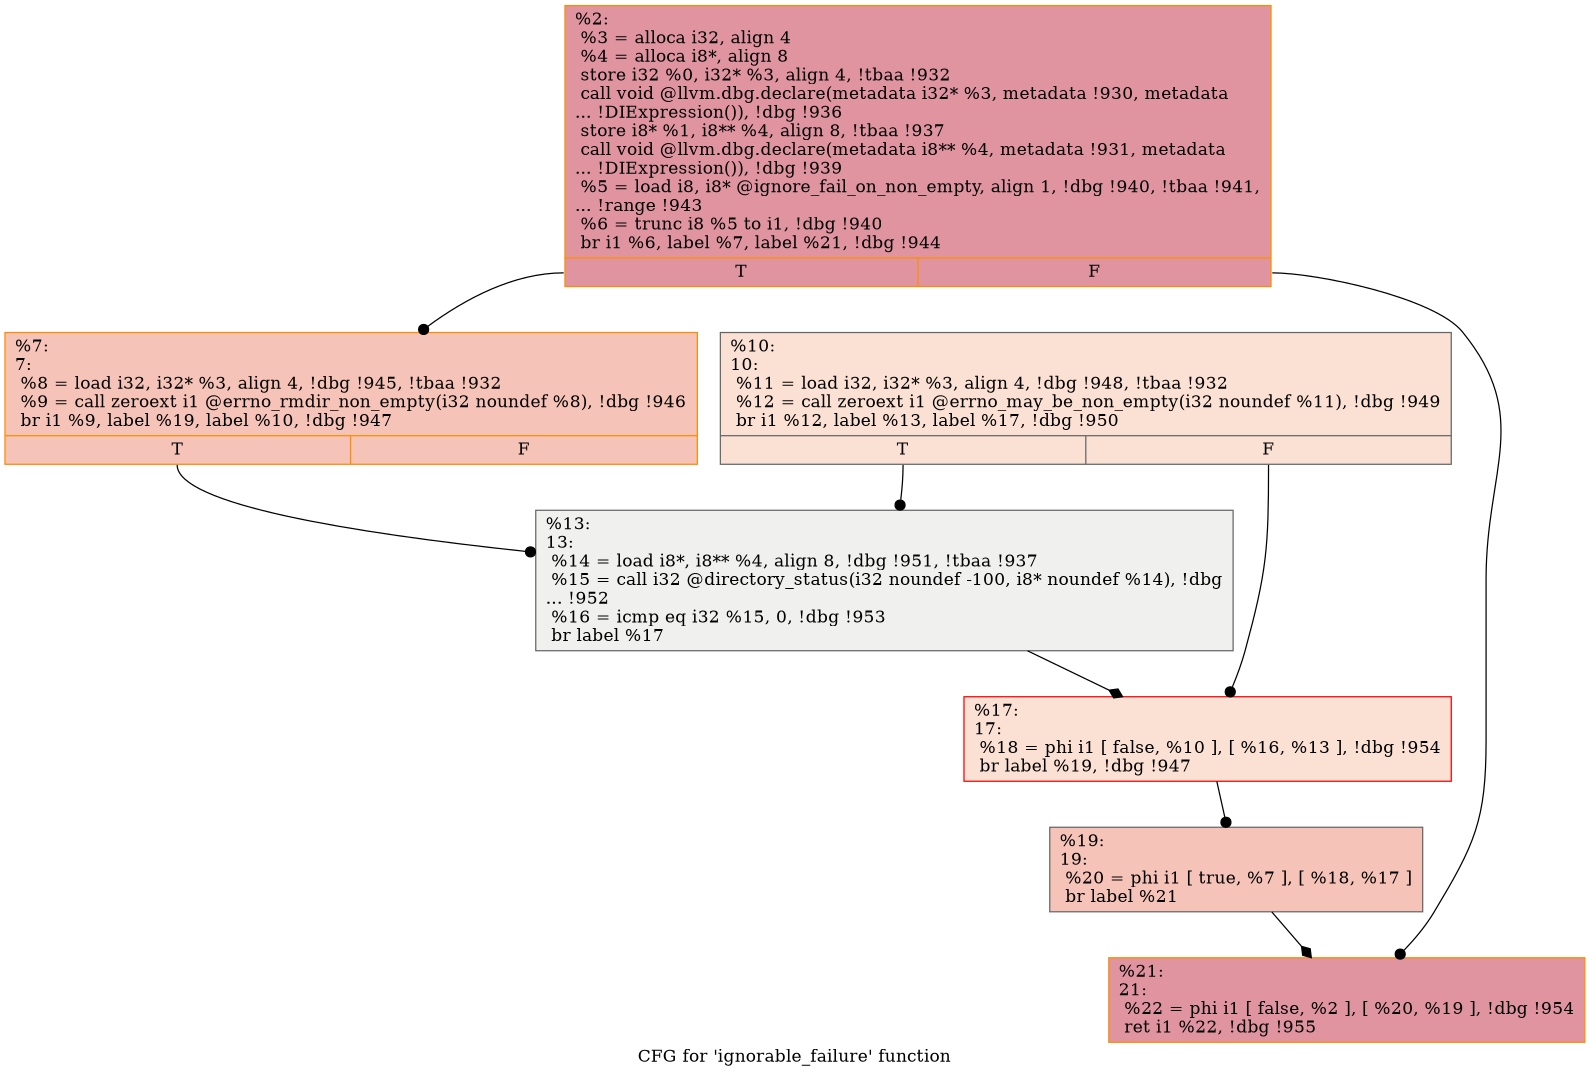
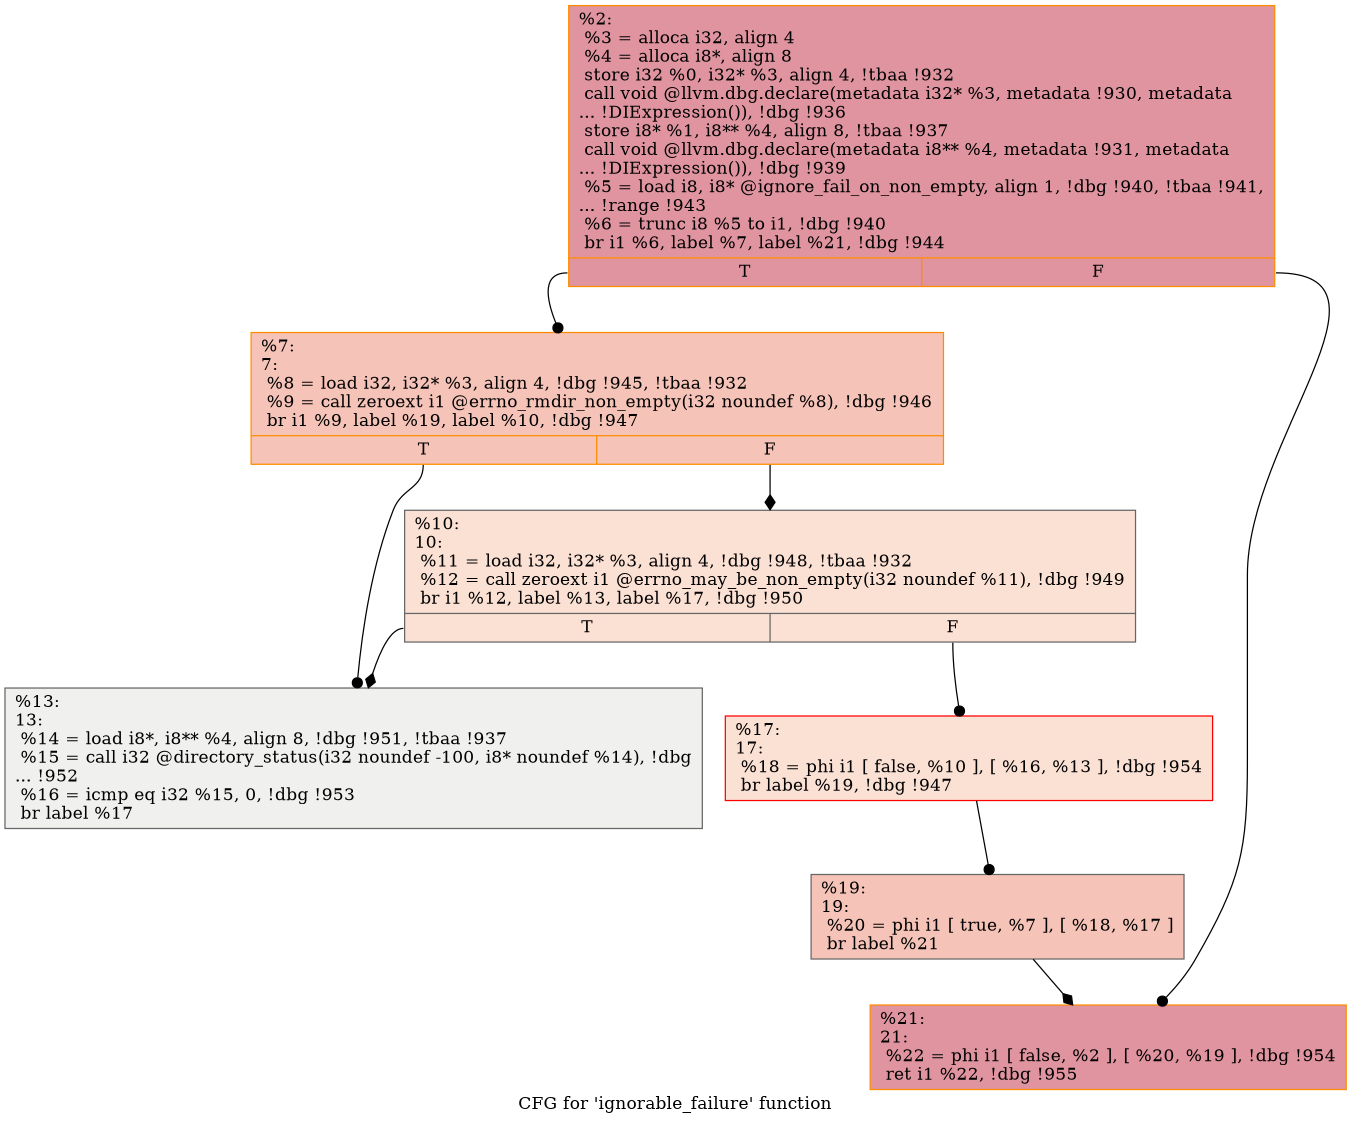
none -> (770, 480)
(902, 482) -> (383, 647)
(1068, 670) -> none
